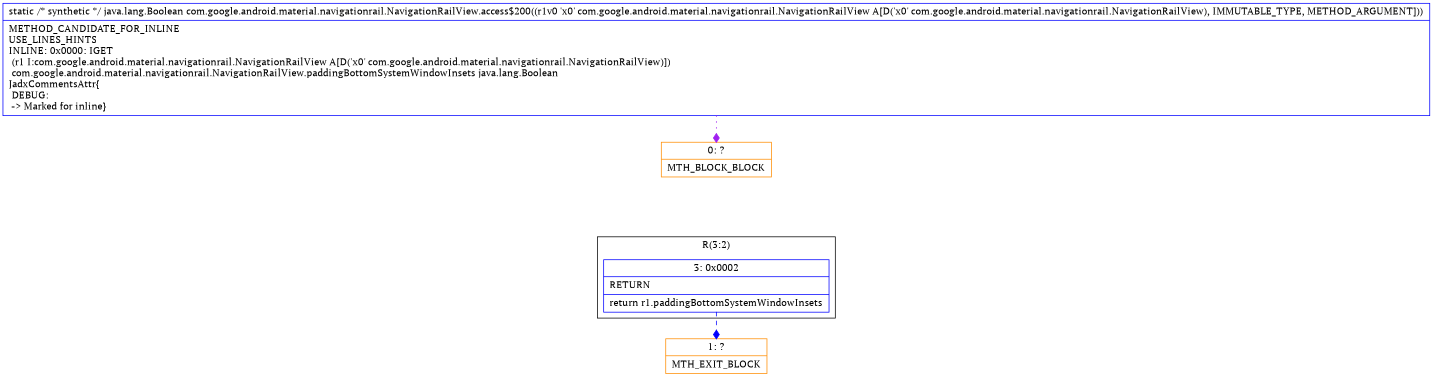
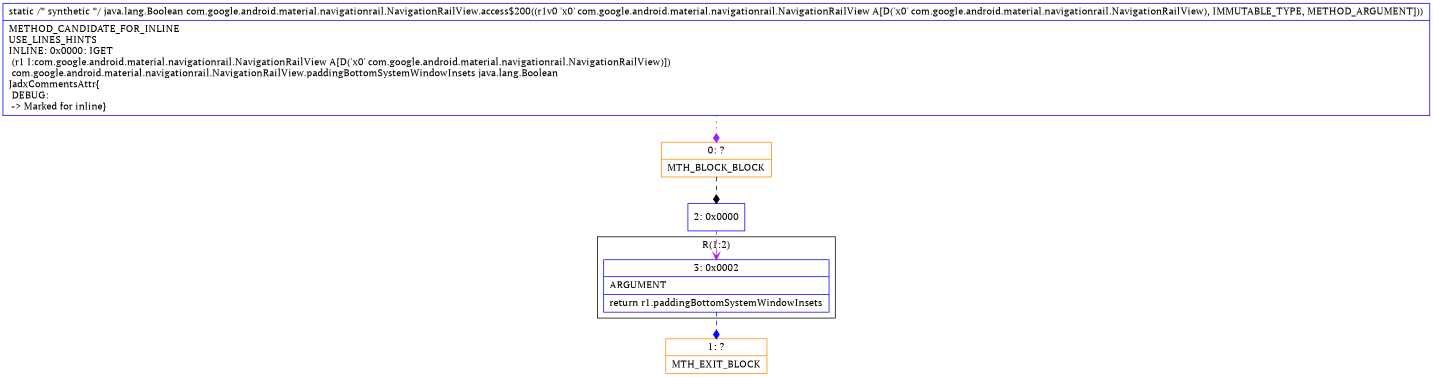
none -> (716, 217)
(716, 245) -> (716, 245)
(630, 285) -> (638, 285)
